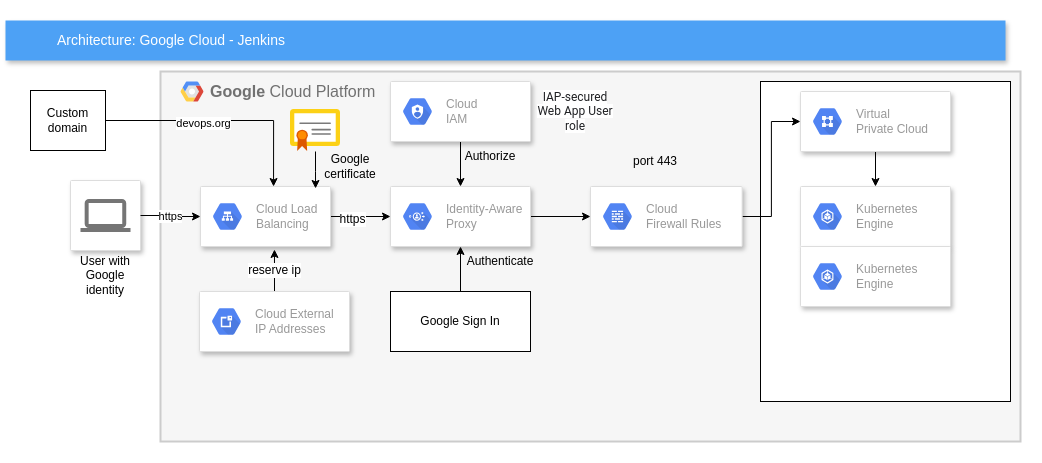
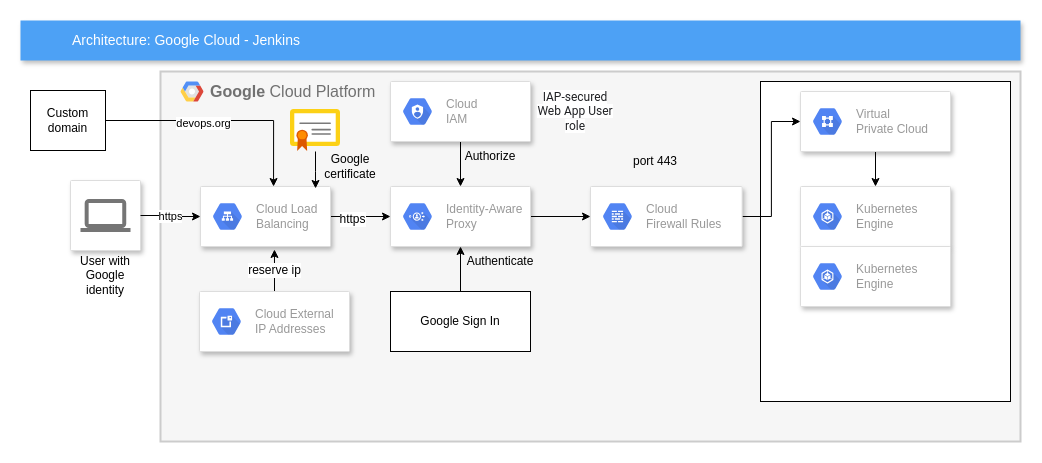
(506, 41) -> (521, 41)
